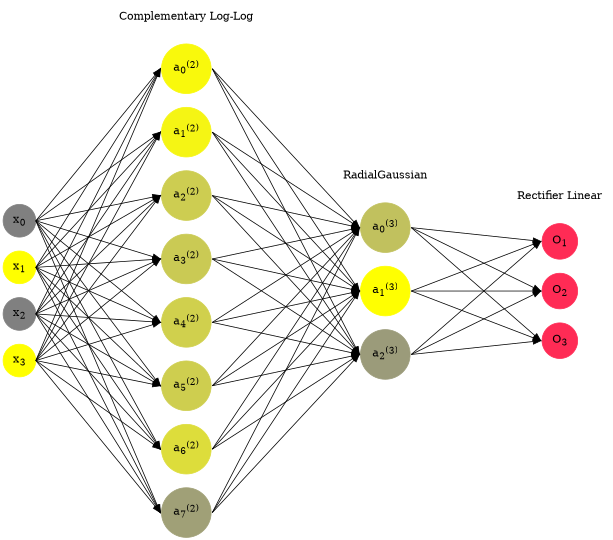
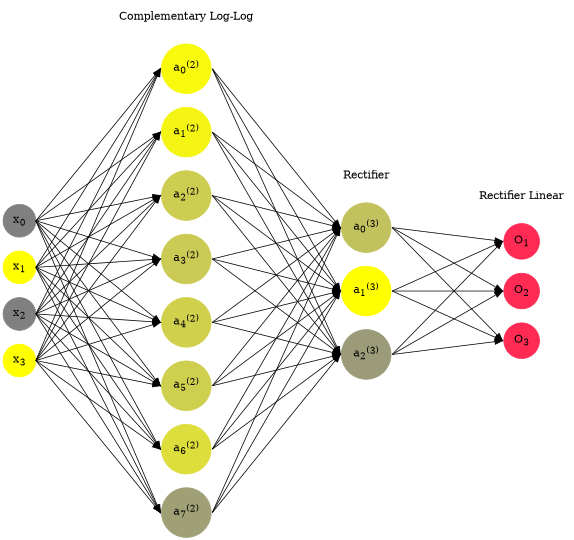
(385, 176) -> (366, 176)
